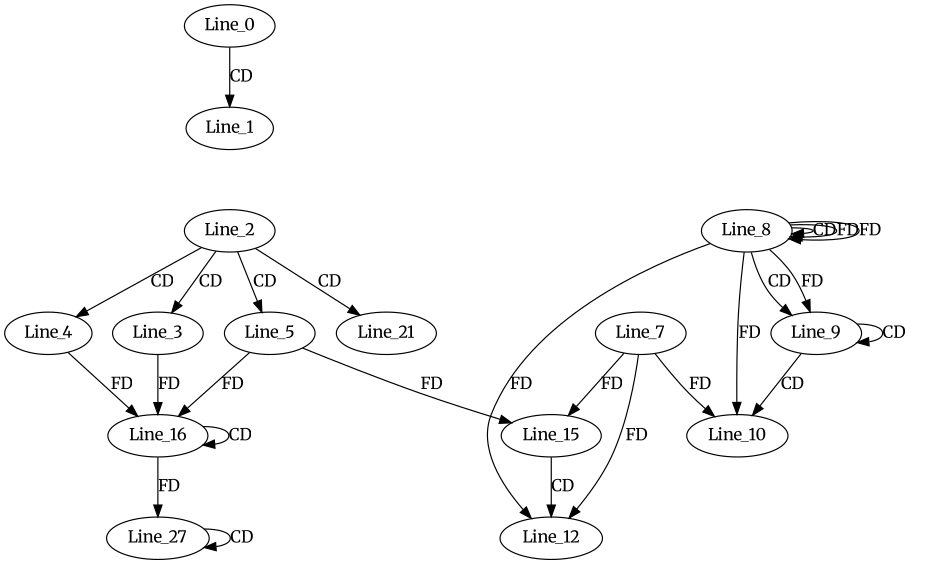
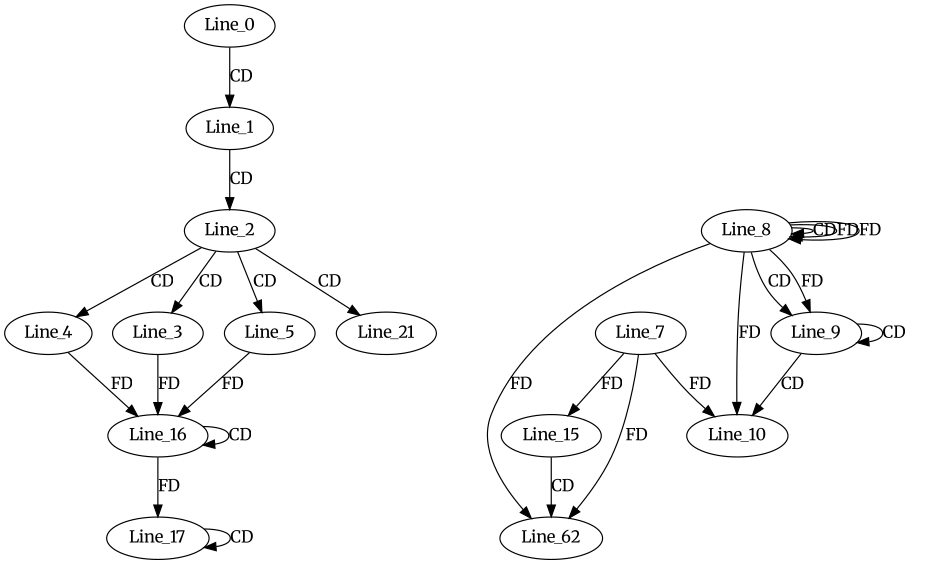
none -> (230, 174)
(400, 386) -> none
(158, 538) -> (158, 538)
(551, 538) -> (551, 538)
